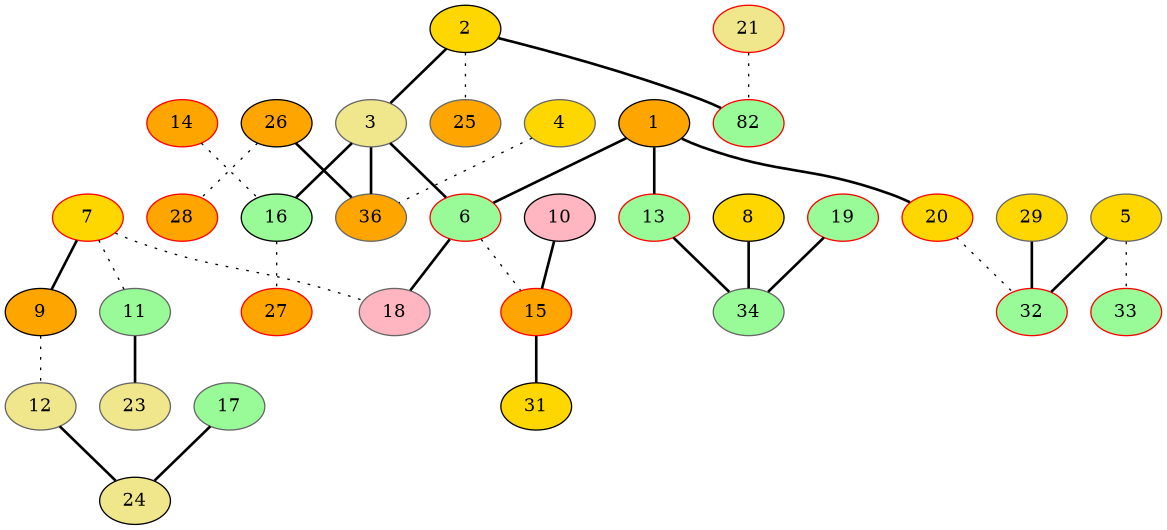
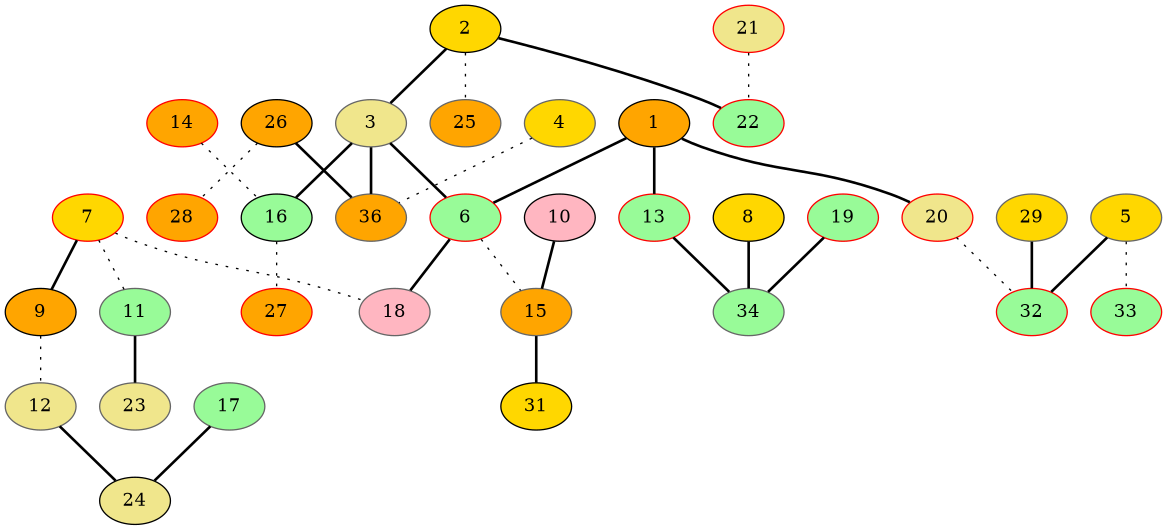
(749, 123) -> (749, 123)
(937, 218) -> (937, 218)
(536, 312) -> (536, 312)
